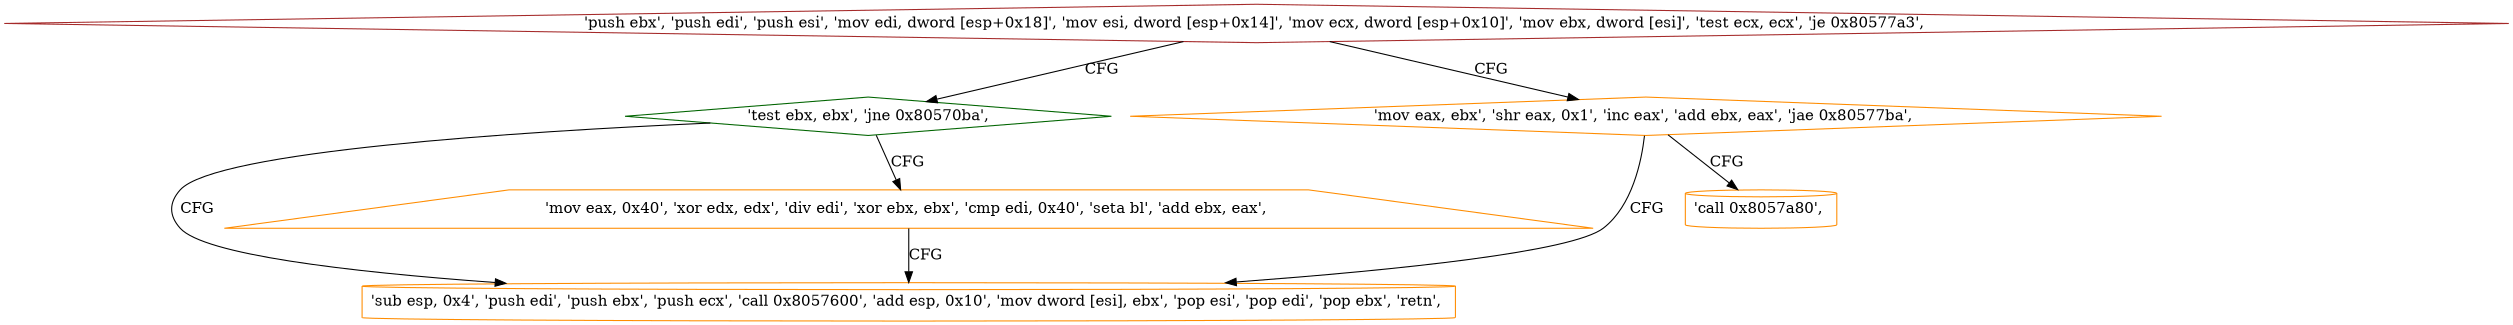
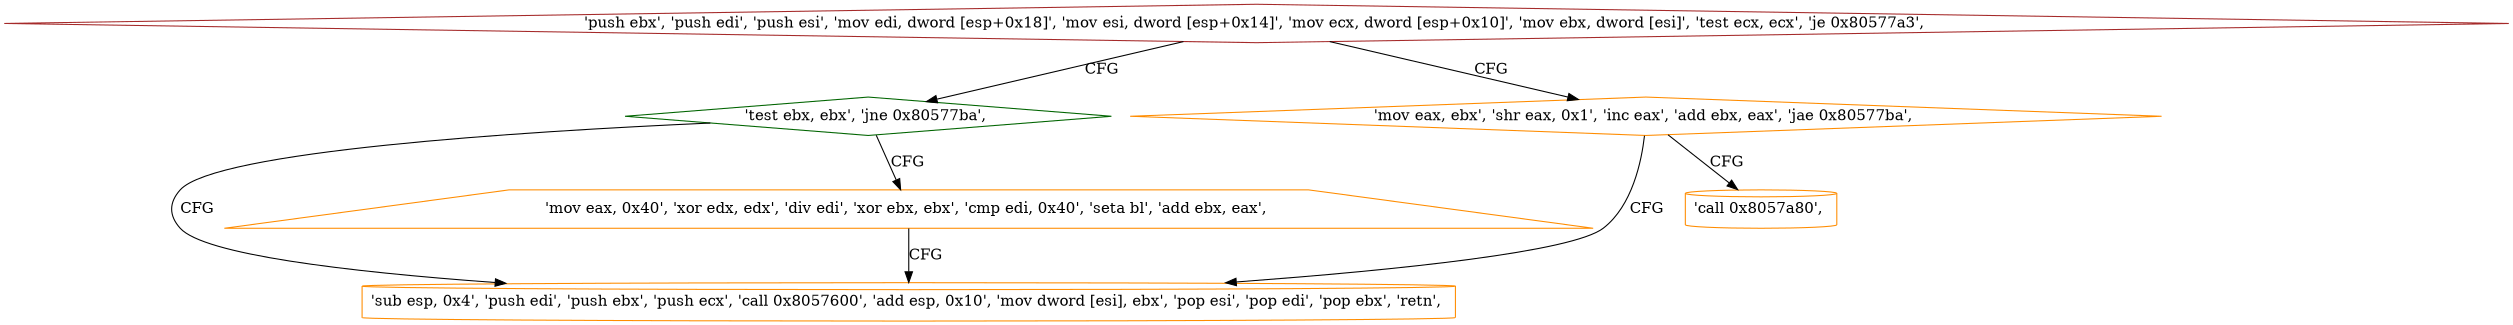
(868, 116) -> (868, 116)
